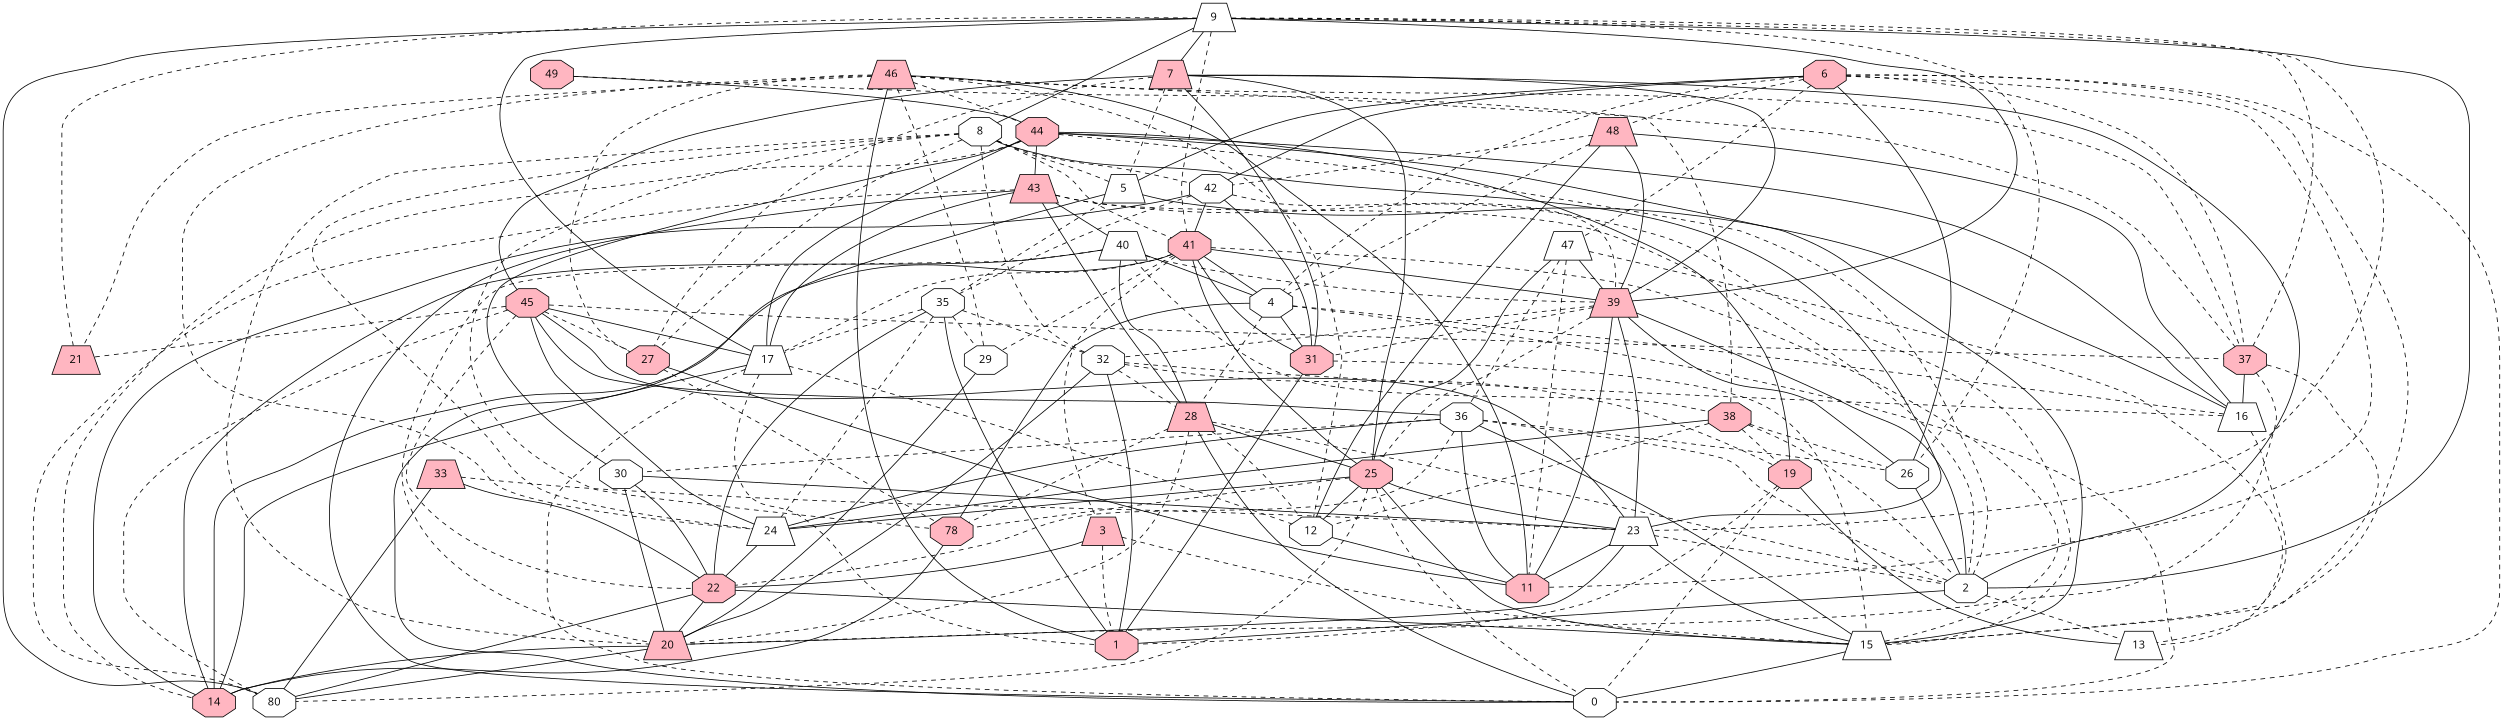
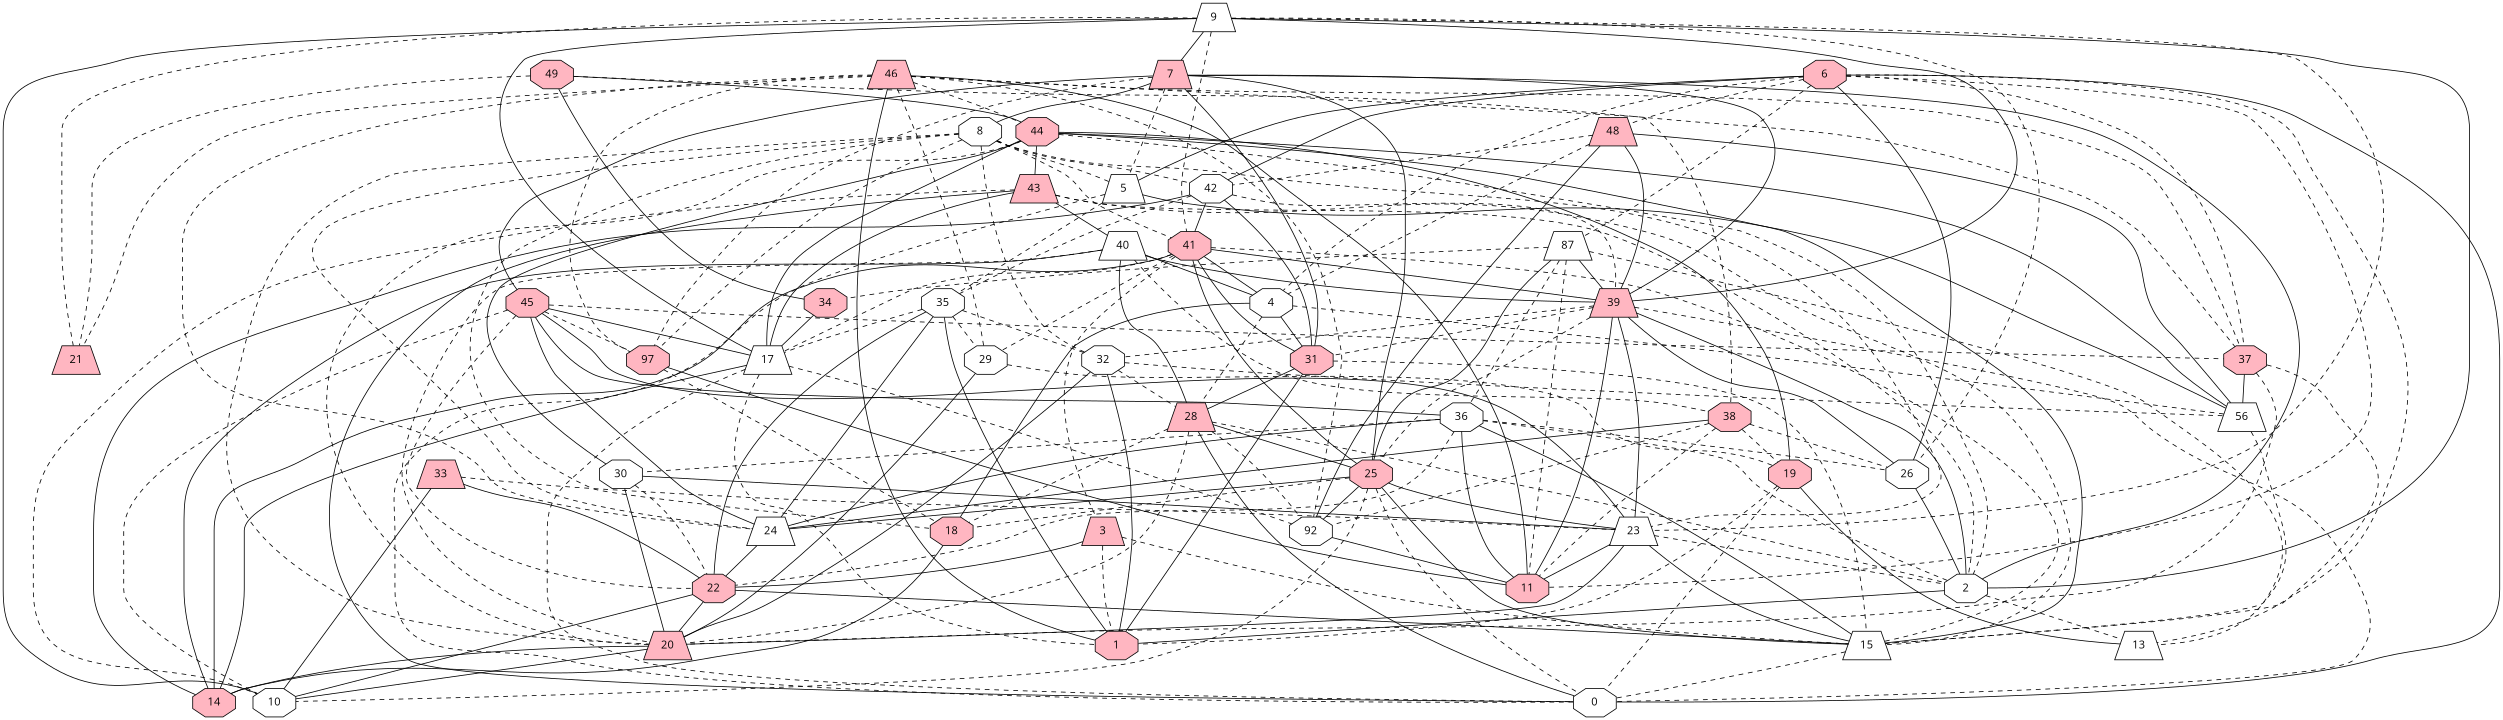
(1909, 28) -> none
(1100, 73) -> (1058, 105)
(1675, 225) -> (1675, 225)
(351, 233) -> (419, 262)
(1568, 246) -> (1568, 246)
(1369, 290) -> (1369, 290)
(1104, 300) -> (1251, 389)
none -> (826, 303)
(300, 332) -> (218, 111)
(648, 360) -> (648, 360)
(1619, 406) -> (1589, 413)
(857, 417) -> (857, 417)
(2242, 417) -> (2242, 417)
(2063, 475) -> (2363, 594)
(1859, 489) -> (1643, 484)
(678, 527) -> (678, 527)
(952, 531) -> (952, 531)
(1311, 531) -> (1311, 531)
(2500, 537) -> (2500, 537)
(419, 638) -> (419, 638)
(1731, 676) -> (1731, 676)
(274, 703) -> (274, 703)
